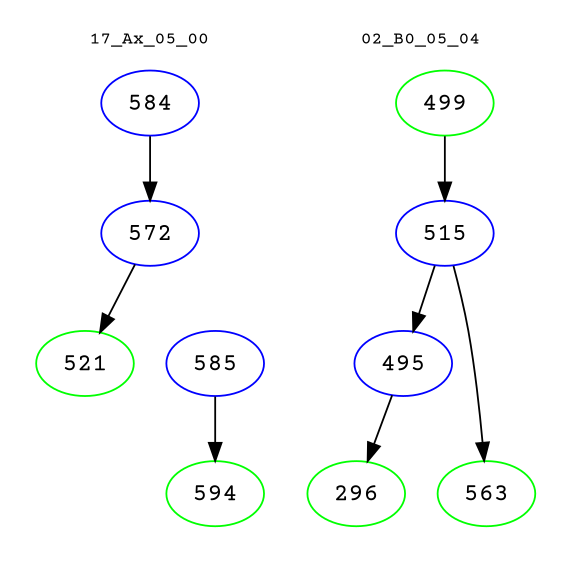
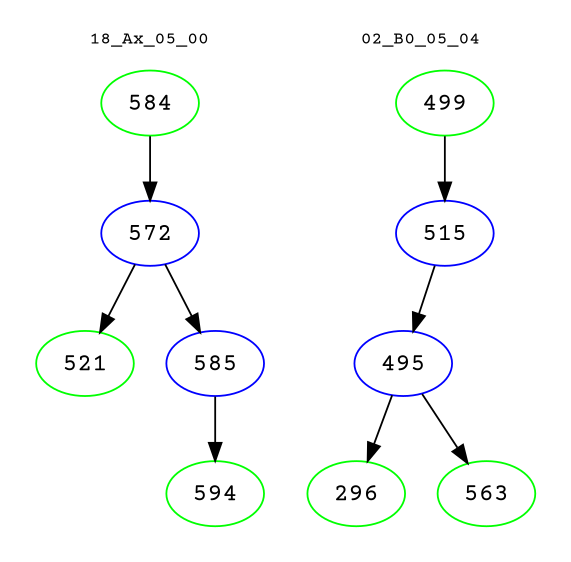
(150, 39) -> (150, 39)
(150, 103) -> (150, 103)
none -> (178, 290)
(472, 354) -> (440, 421)
